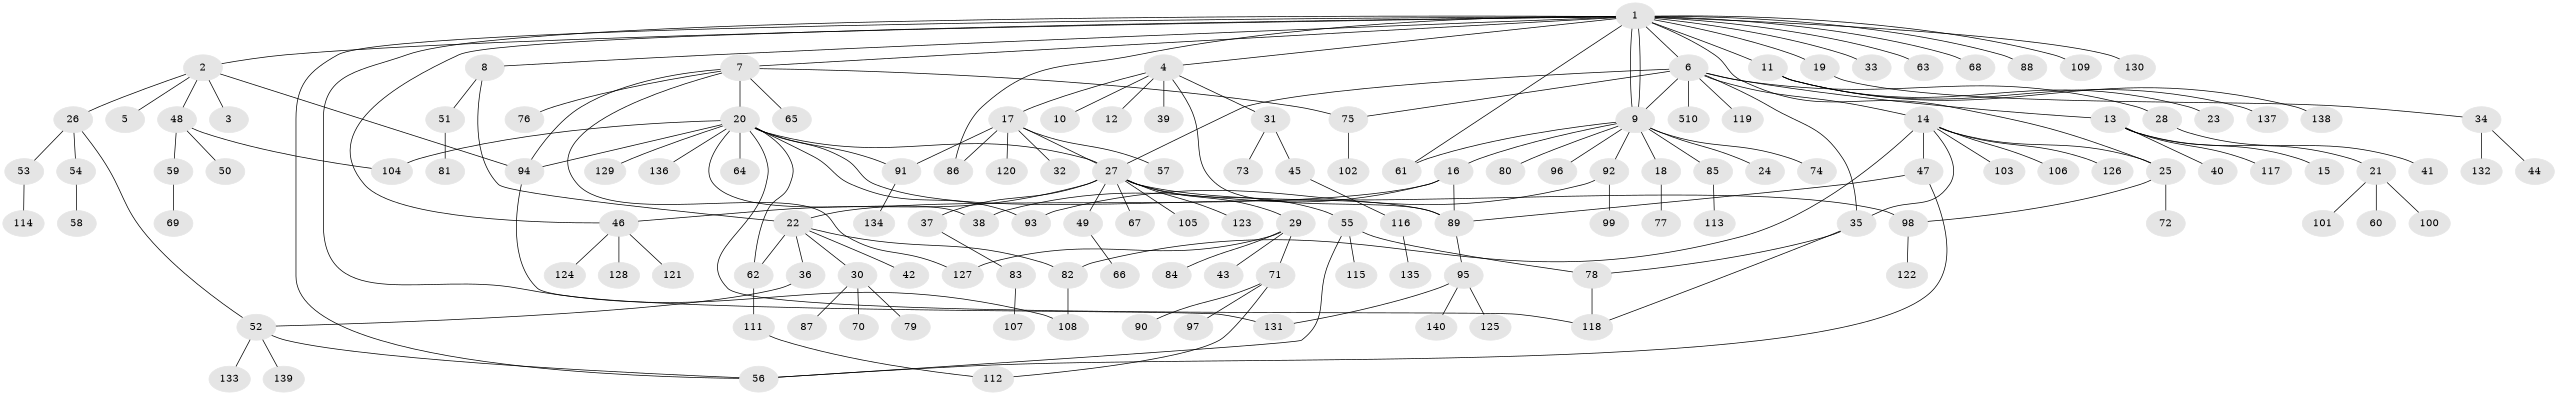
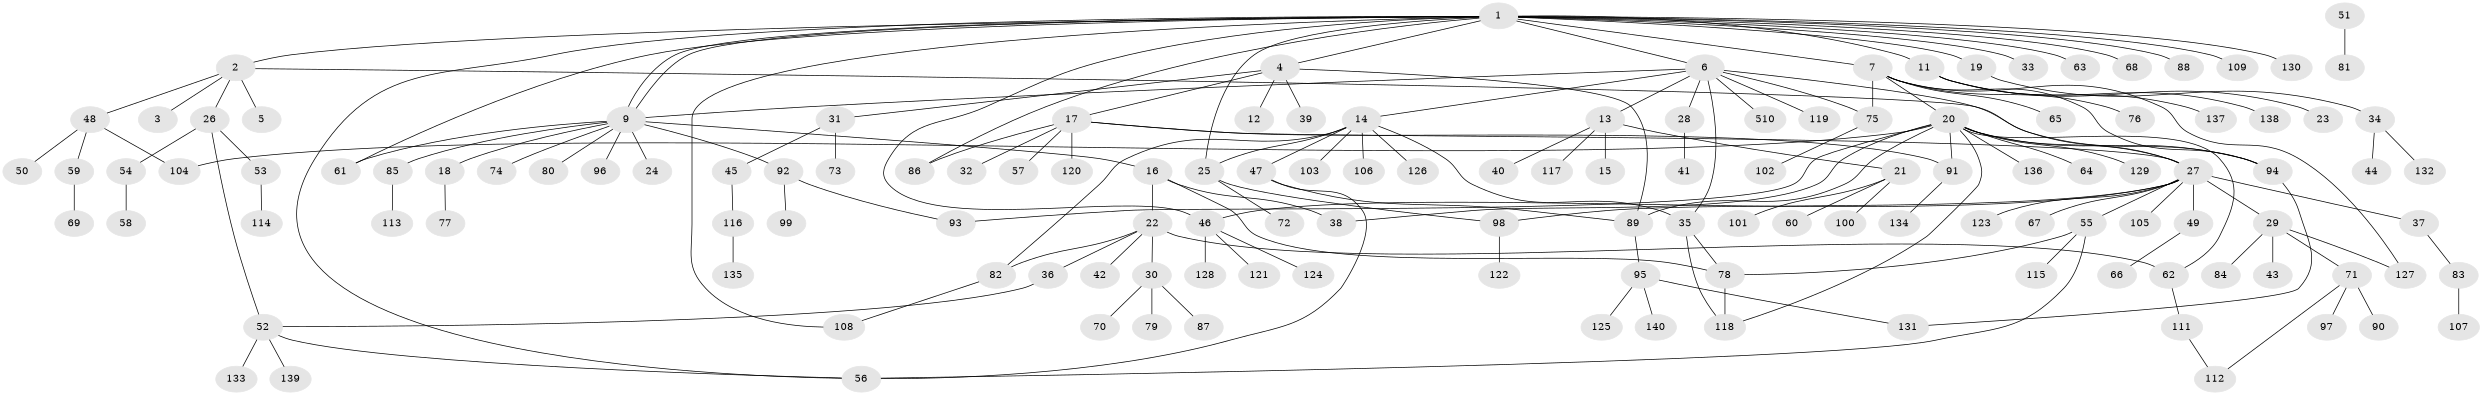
(485, 68) -> none
(1060, 120) -> none
(1454, 194) -> (1442, 258)
